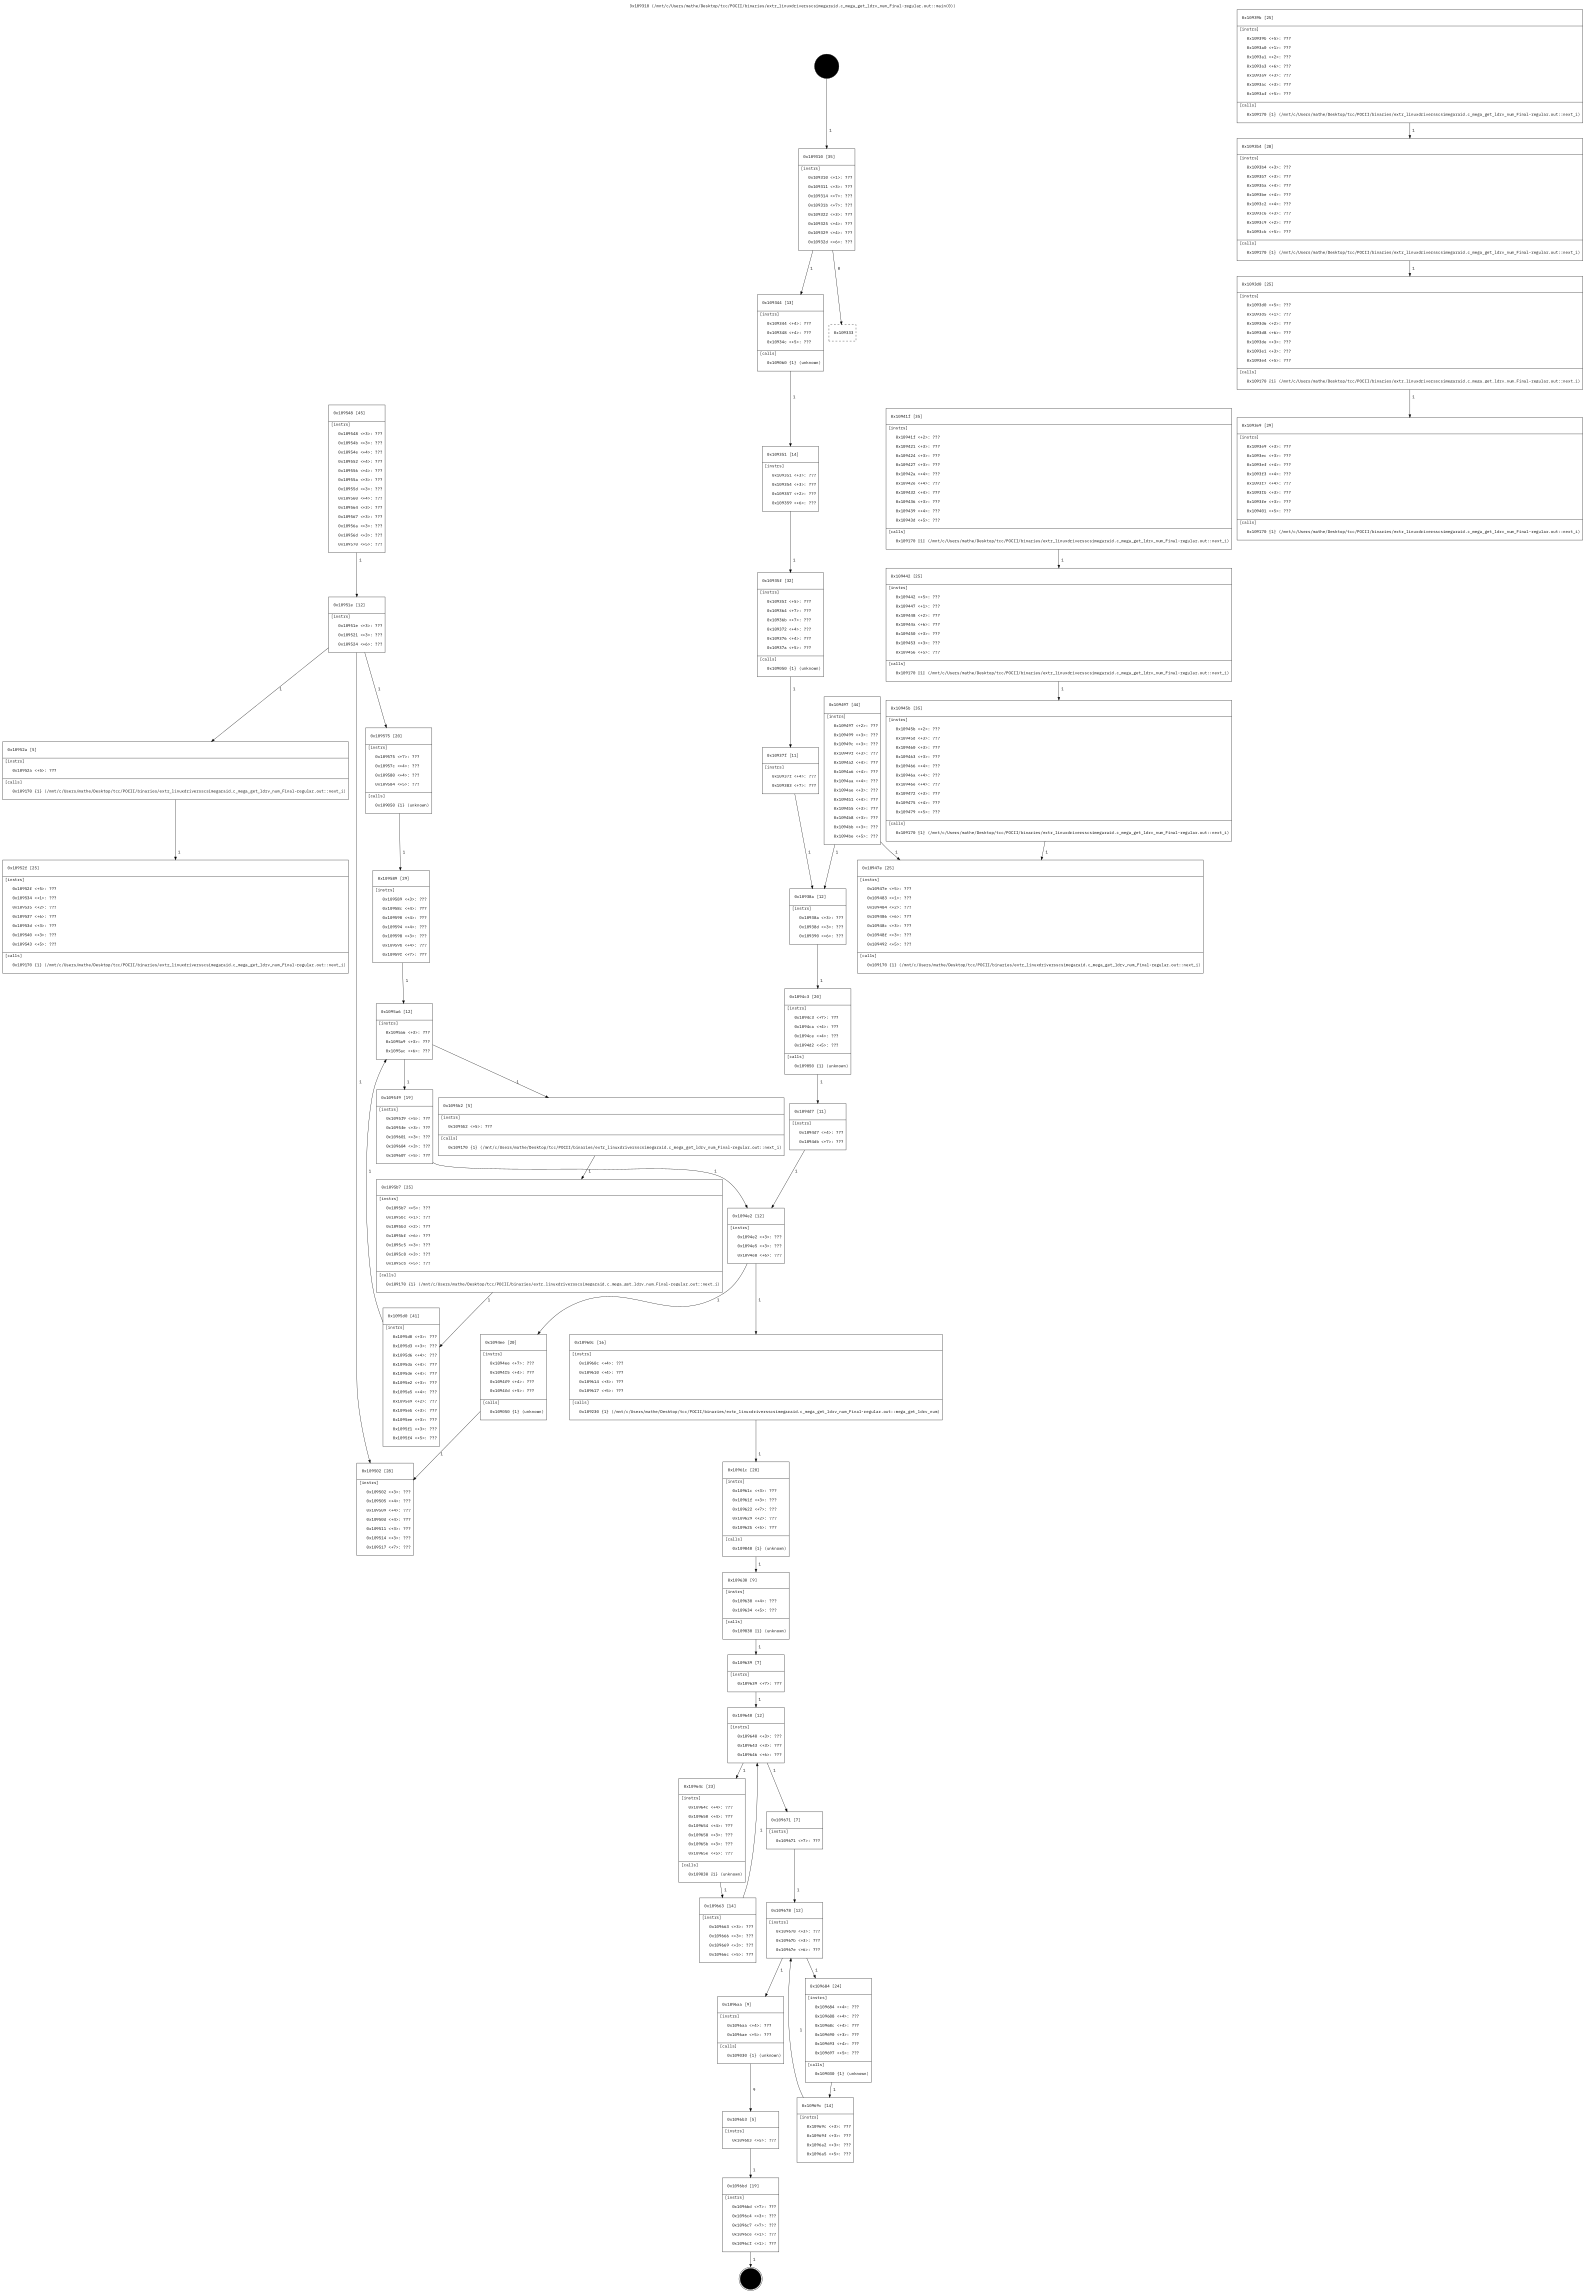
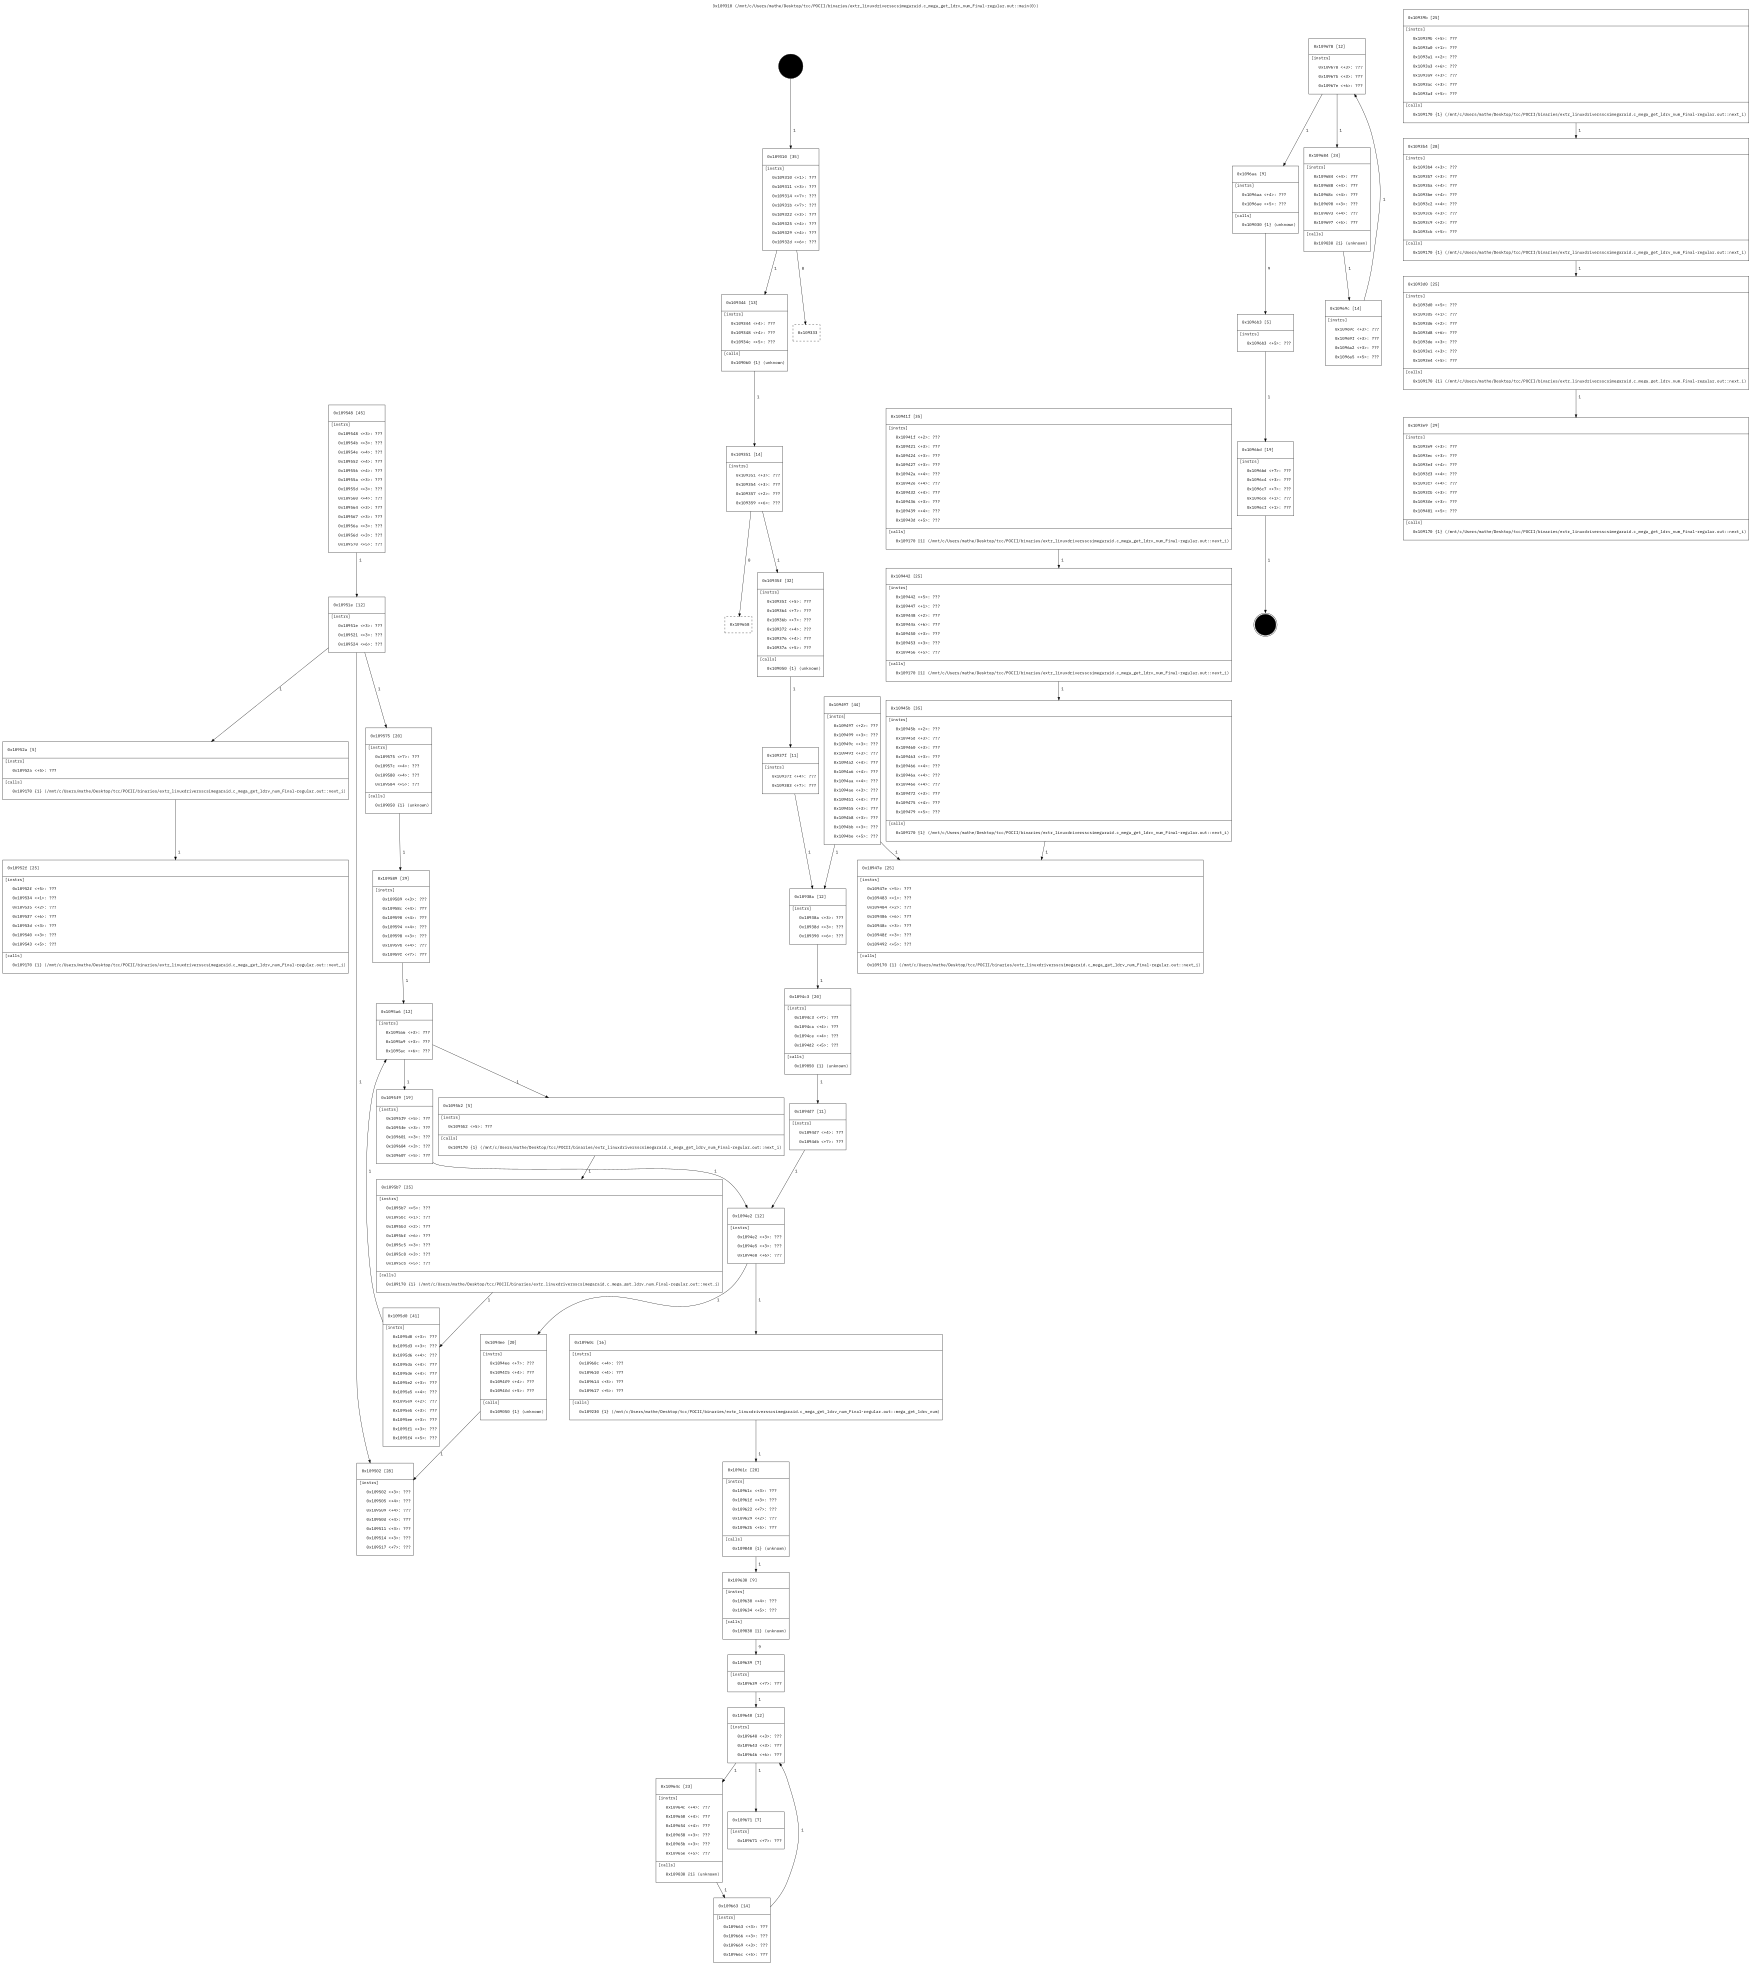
none -> (738, 625)
(759, 1647) -> (759, 1647)
(795, 1874) -> none
